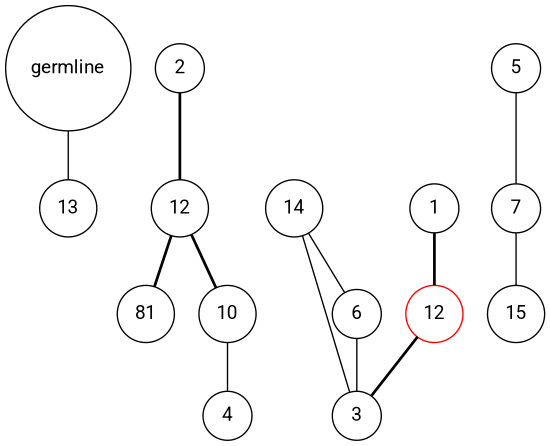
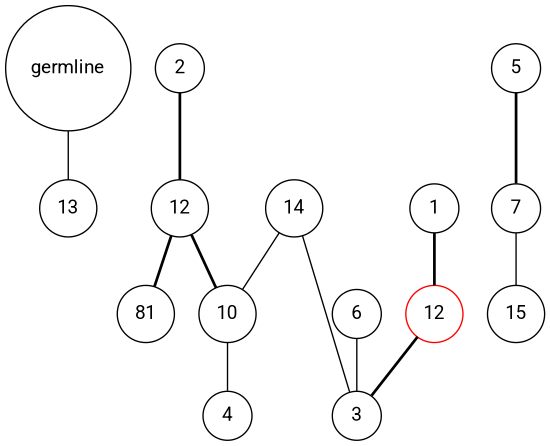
(516, 138) -> (516, 138)
(326, 263) -> (261, 261)
